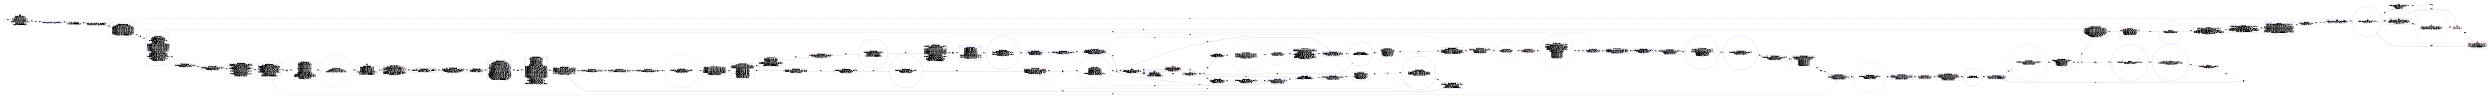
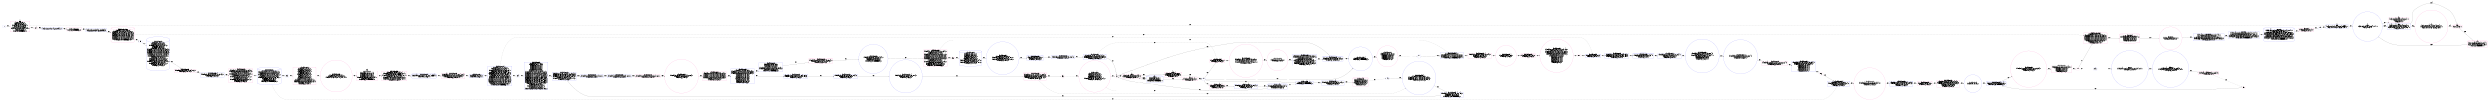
(2431, 5) -> none
